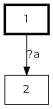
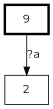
(27, 19) -> (27, 19)
